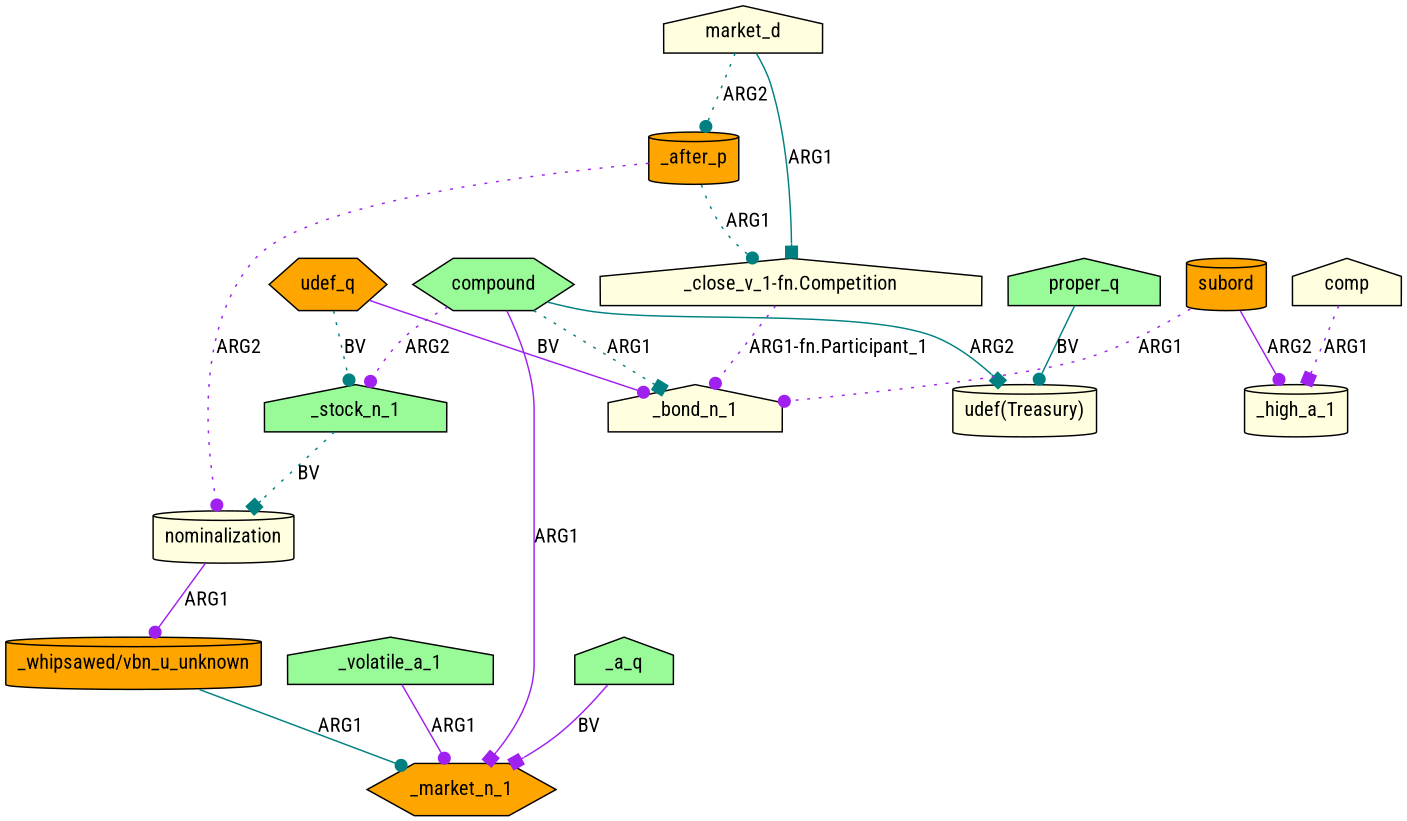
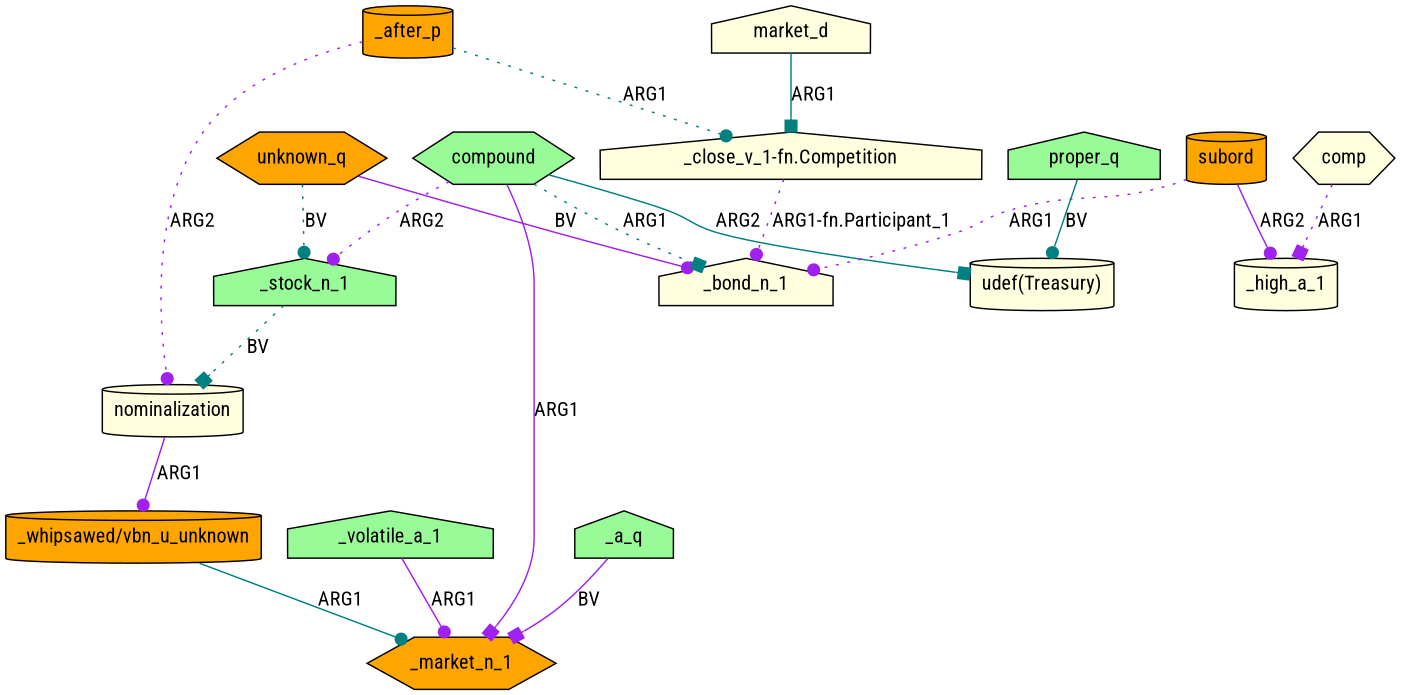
(722, 87) -> none
(328, 284) -> (302, 158)
(1347, 284) -> (1344, 158)
